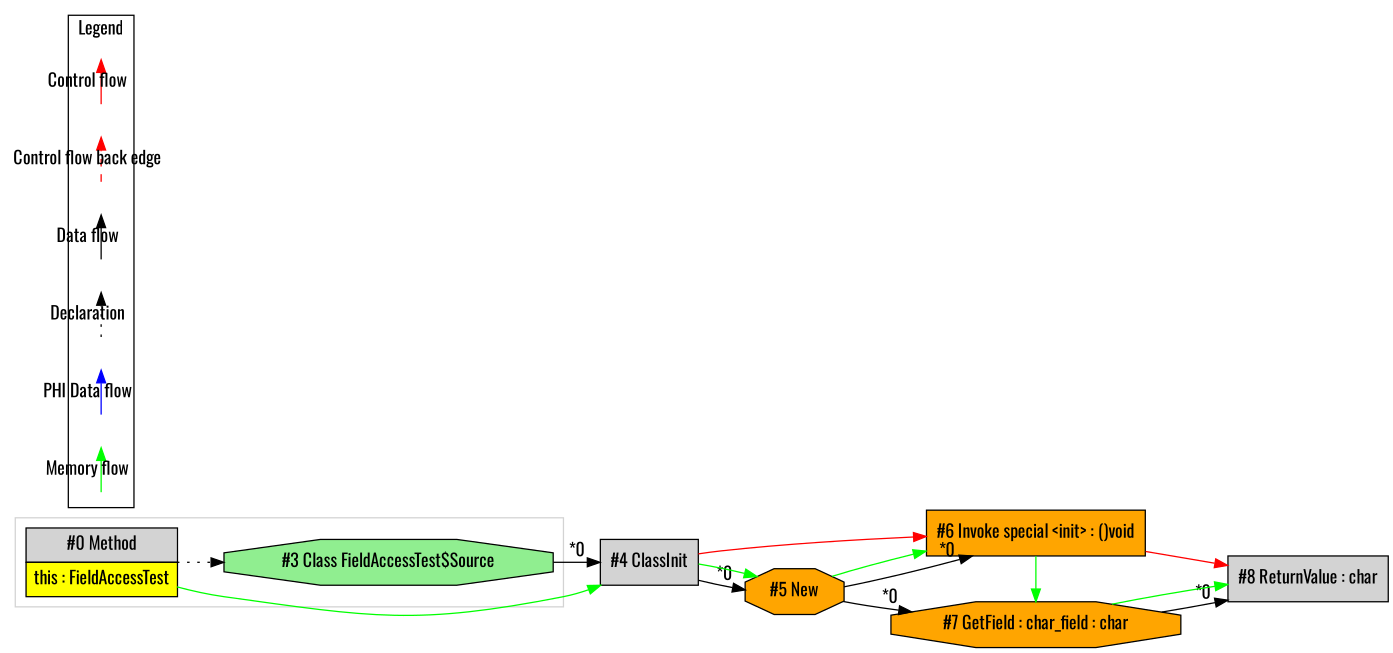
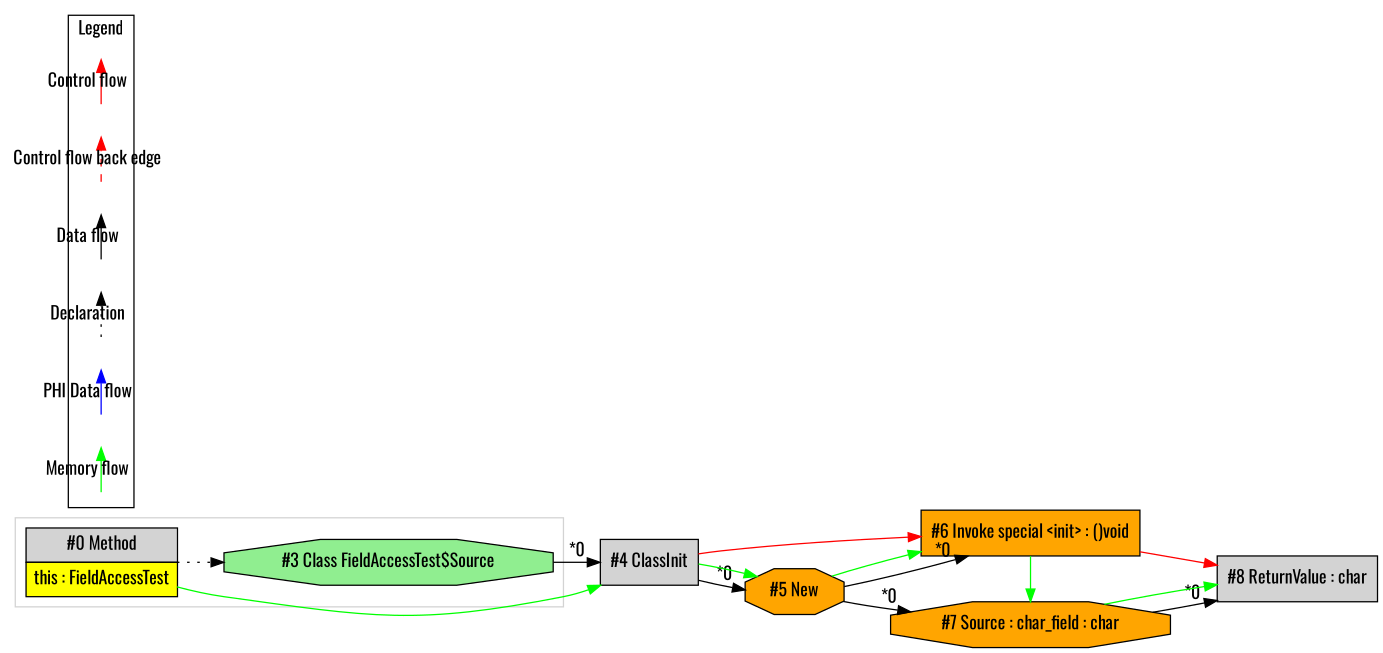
(1036, 625) -> (1031, 625)
